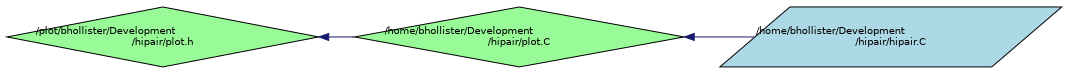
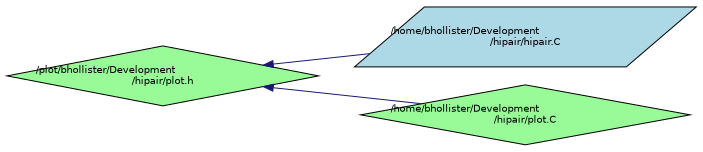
(725, 37) -> (322, 59)
